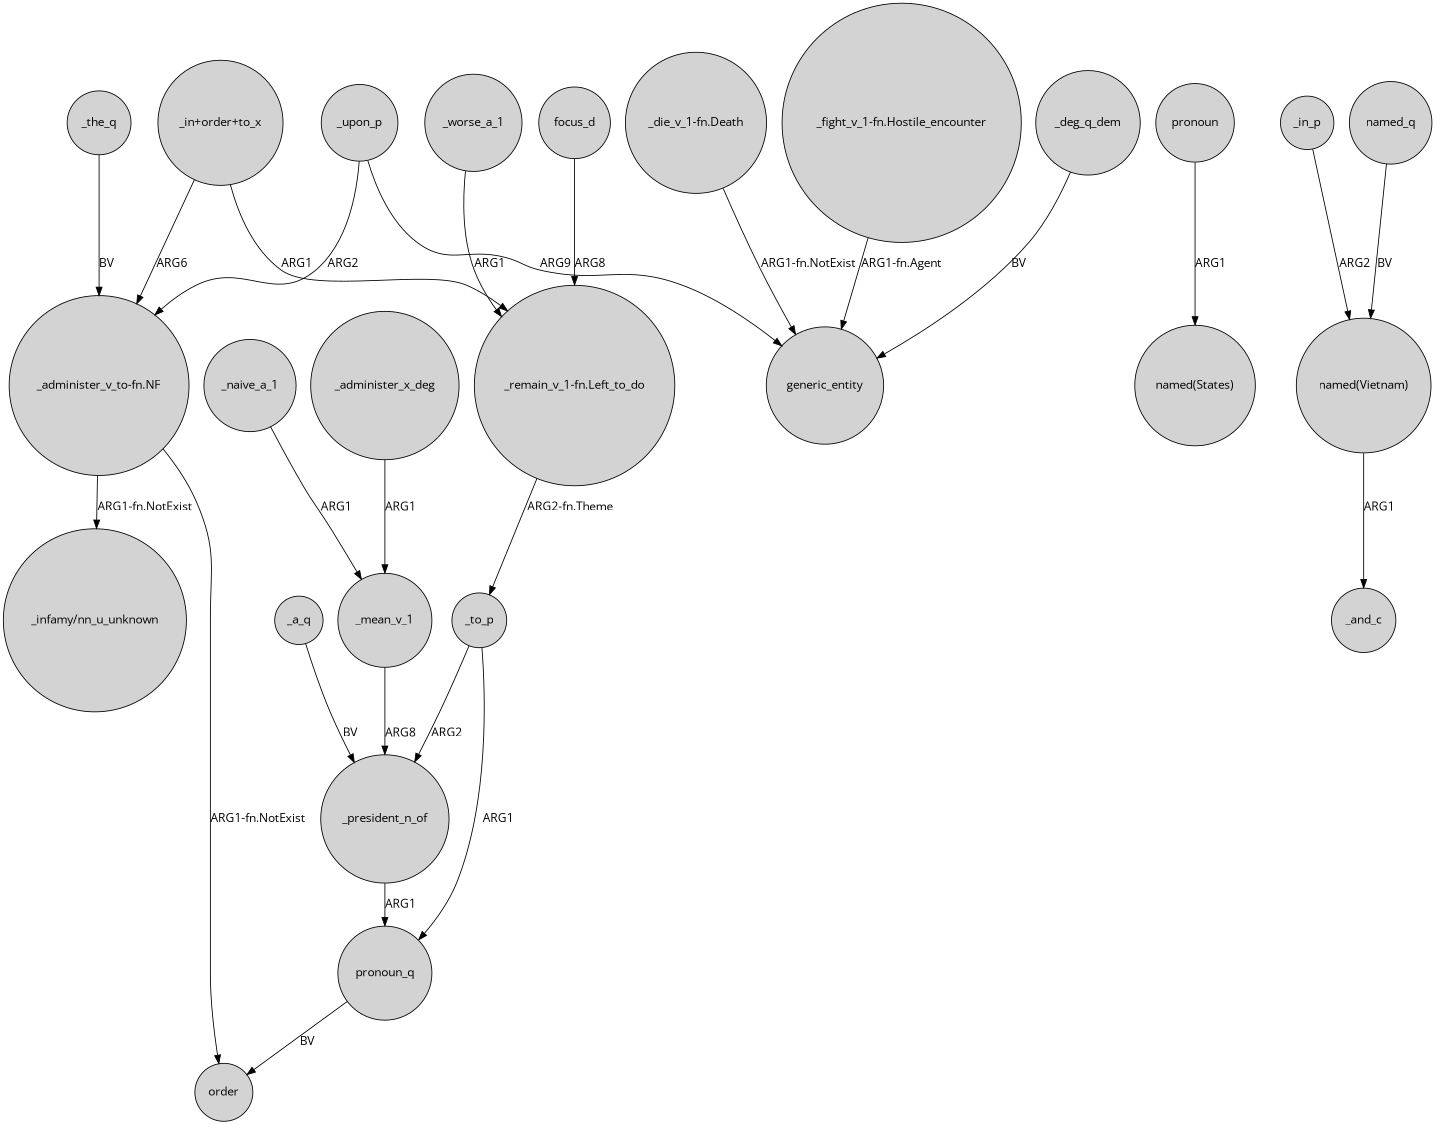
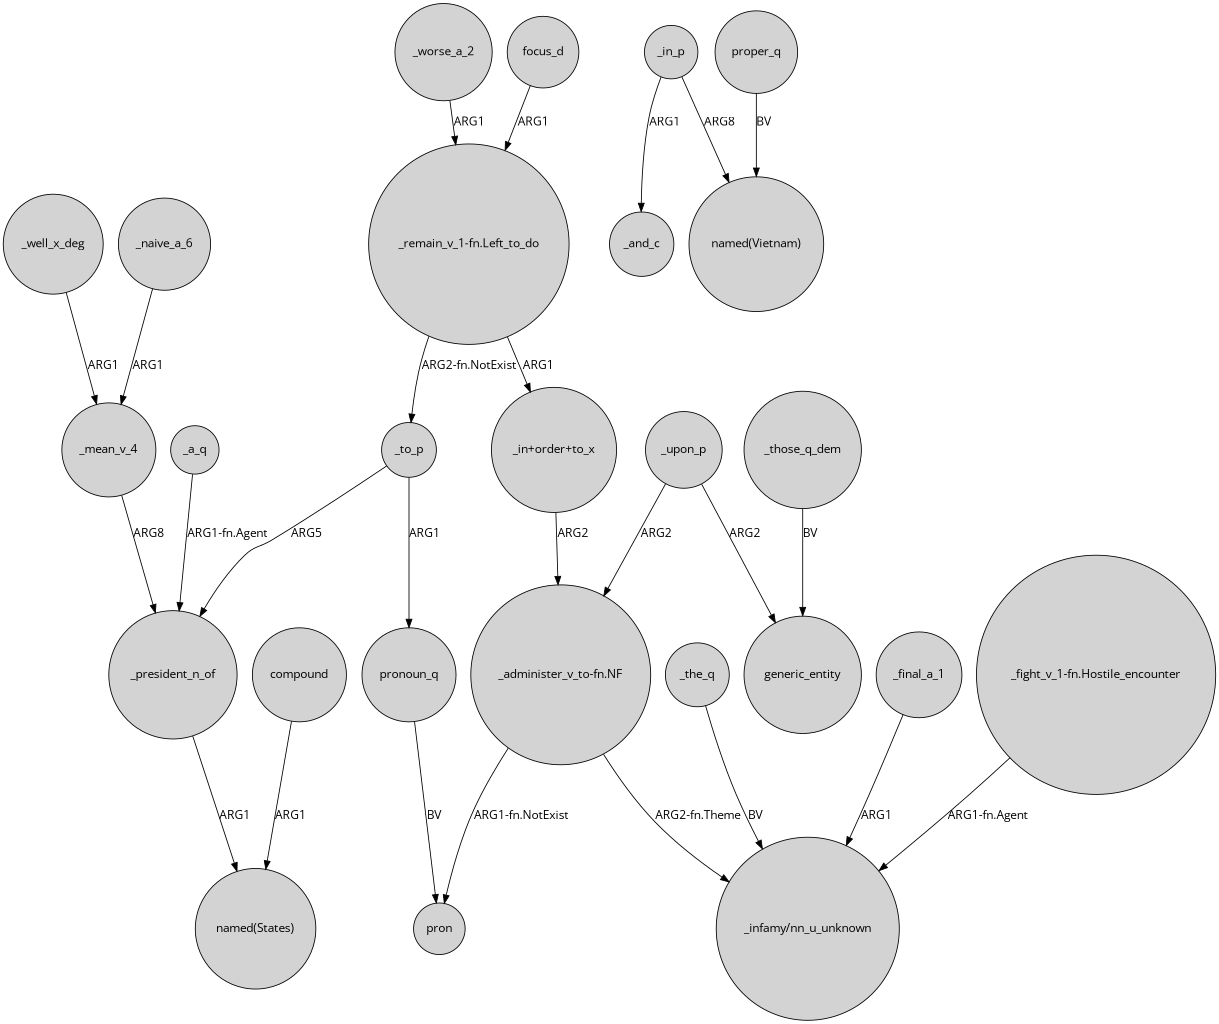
(473, 123) -> (444, 52)
(696, 123) -> none
(1088, 123) -> (803, 450)
(1195, 123) -> (299, 675)
(1391, 123) -> (756, 52)
(99, 221) -> (728, 775)
(172, 264) -> (573, 534)
(556, 264) -> (745, 534)
(590, 264) -> (533, 122)
(1355, 264) -> (720, 122)
(856, 279) -> (949, 812)
(343, 281) -> (517, 361)
(250, 386) -> (165, 244)
(385, 386) -> (53, 244)
(145, 507) -> (698, 816)
(570, 507) -> (469, 366)
(1364, 516) -> (646, 139)
(385, 620) -> (109, 450)
none -> (919, 675)
(350, 733) -> (228, 534)
(447, 733) -> (307, 534)
(385, 900) -> (214, 800)
(224, 1092) -> (439, 929)
